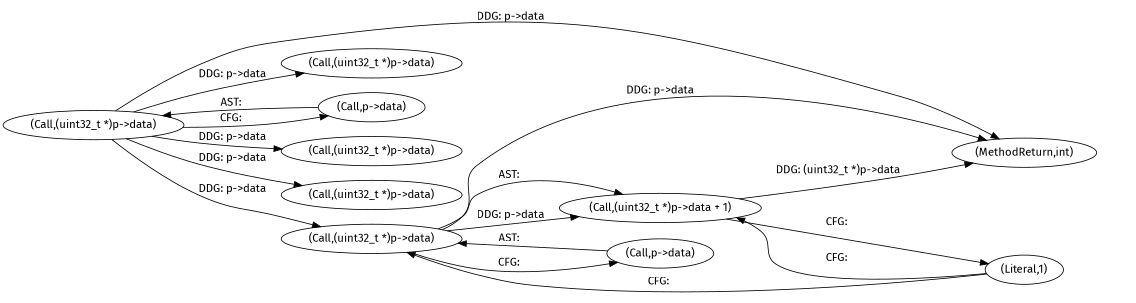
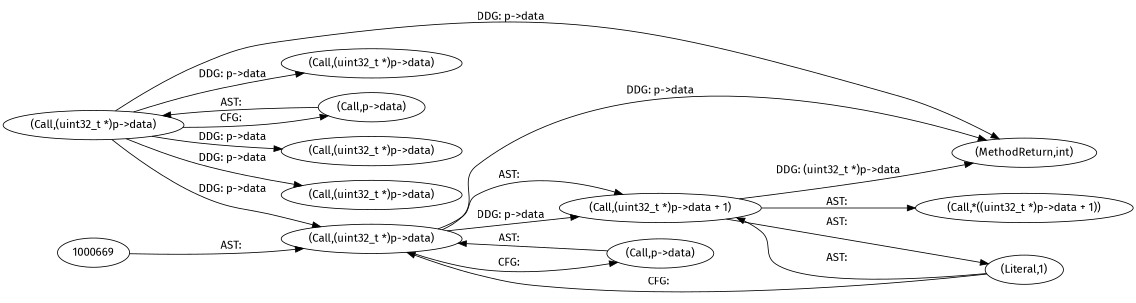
none -> (1024, 208)
(838, 222) -> (838, 222)
none -> (94, 253)
(838, 258) -> (838, 258)
